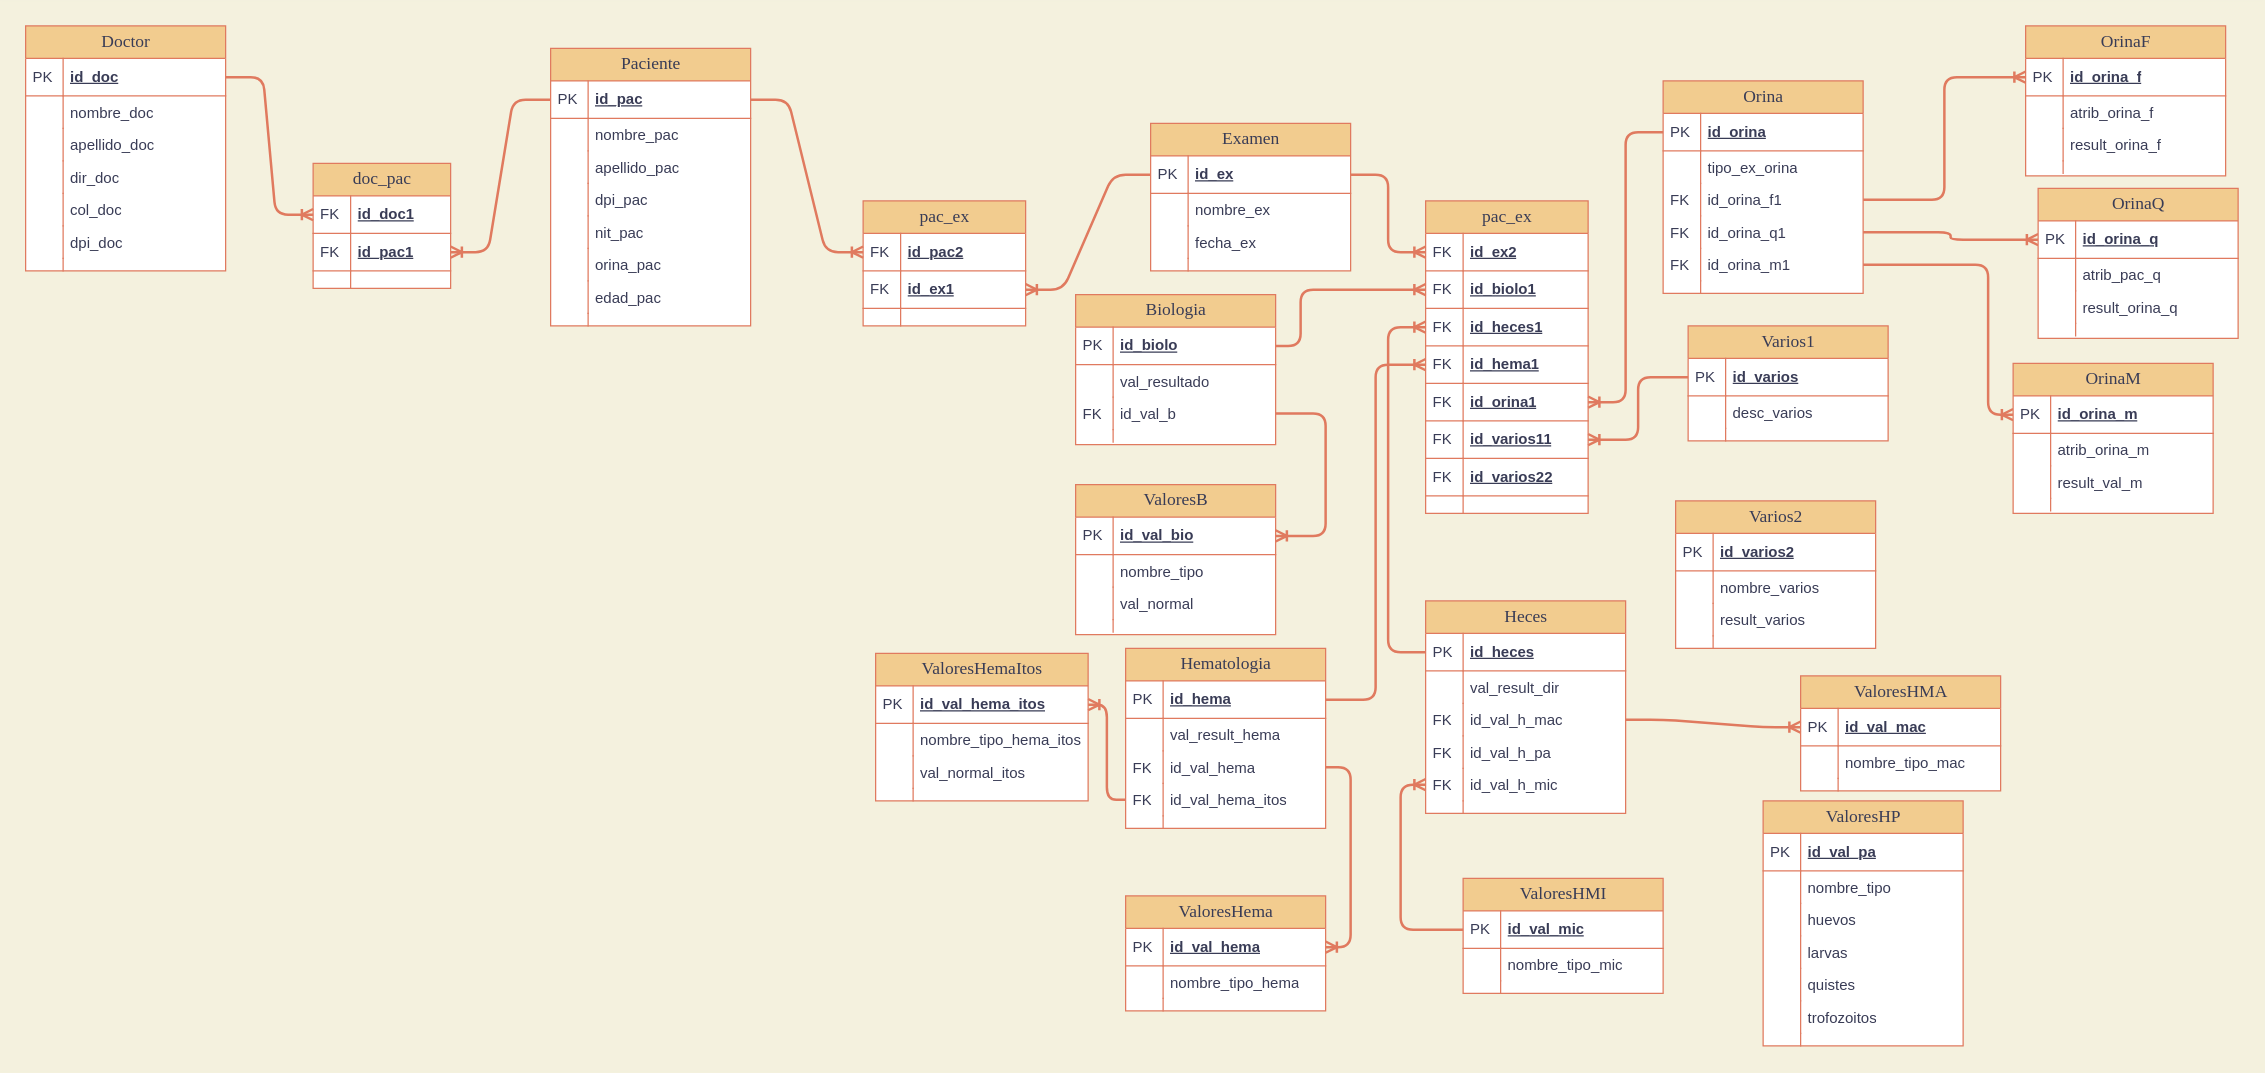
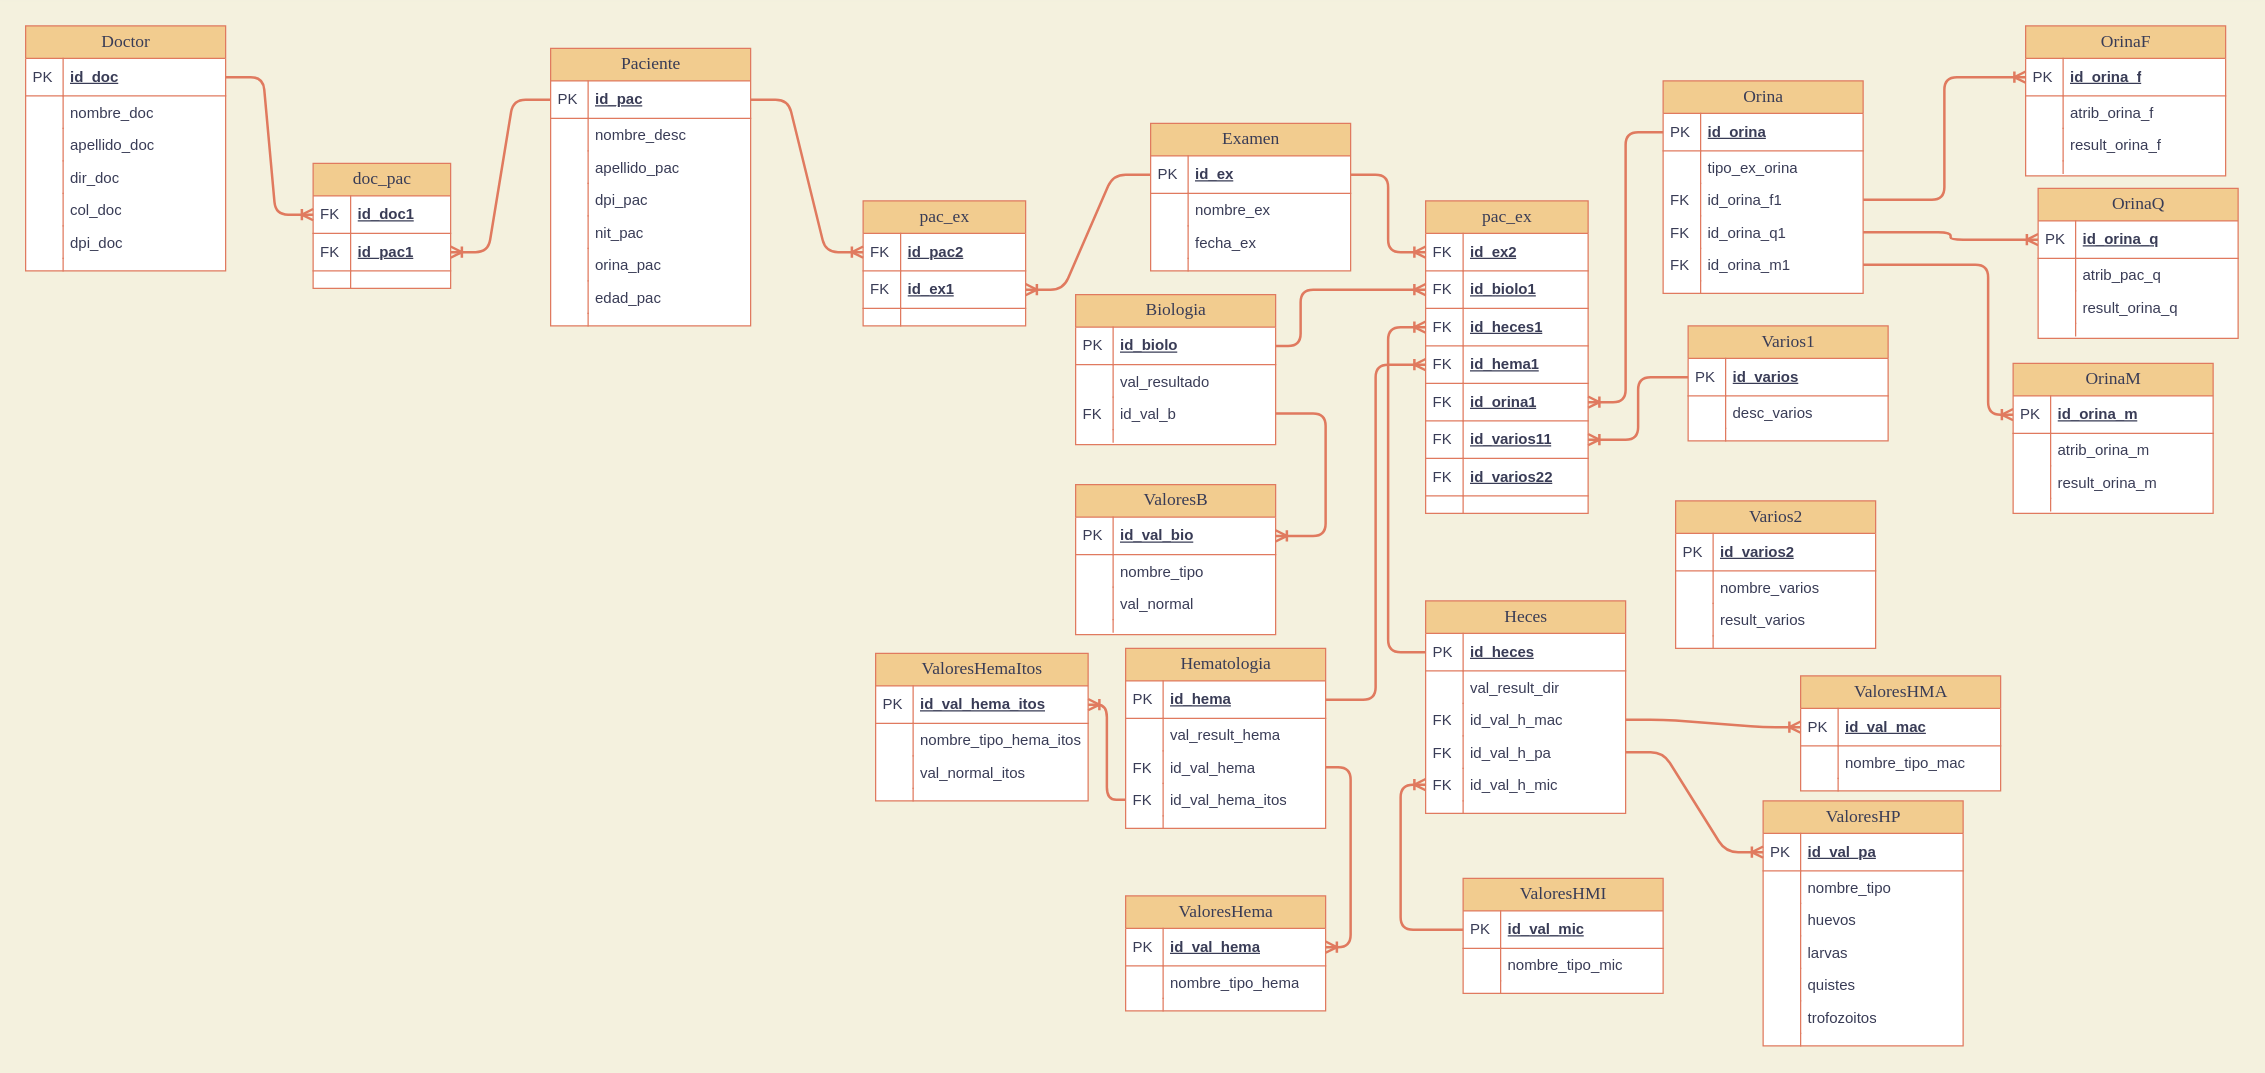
(638, 136) -> (642, 136)
(2105, 483) -> (2113, 483)
none -> (1695, 803)
